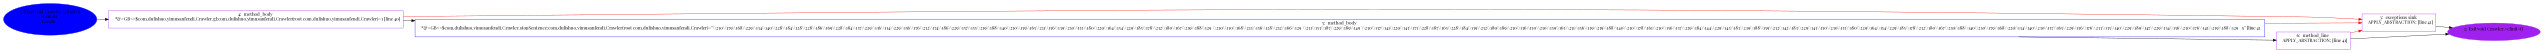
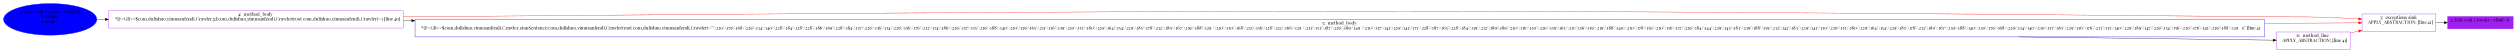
(2494, 32) -> (2480, 23)
(2398, 37) -> none
